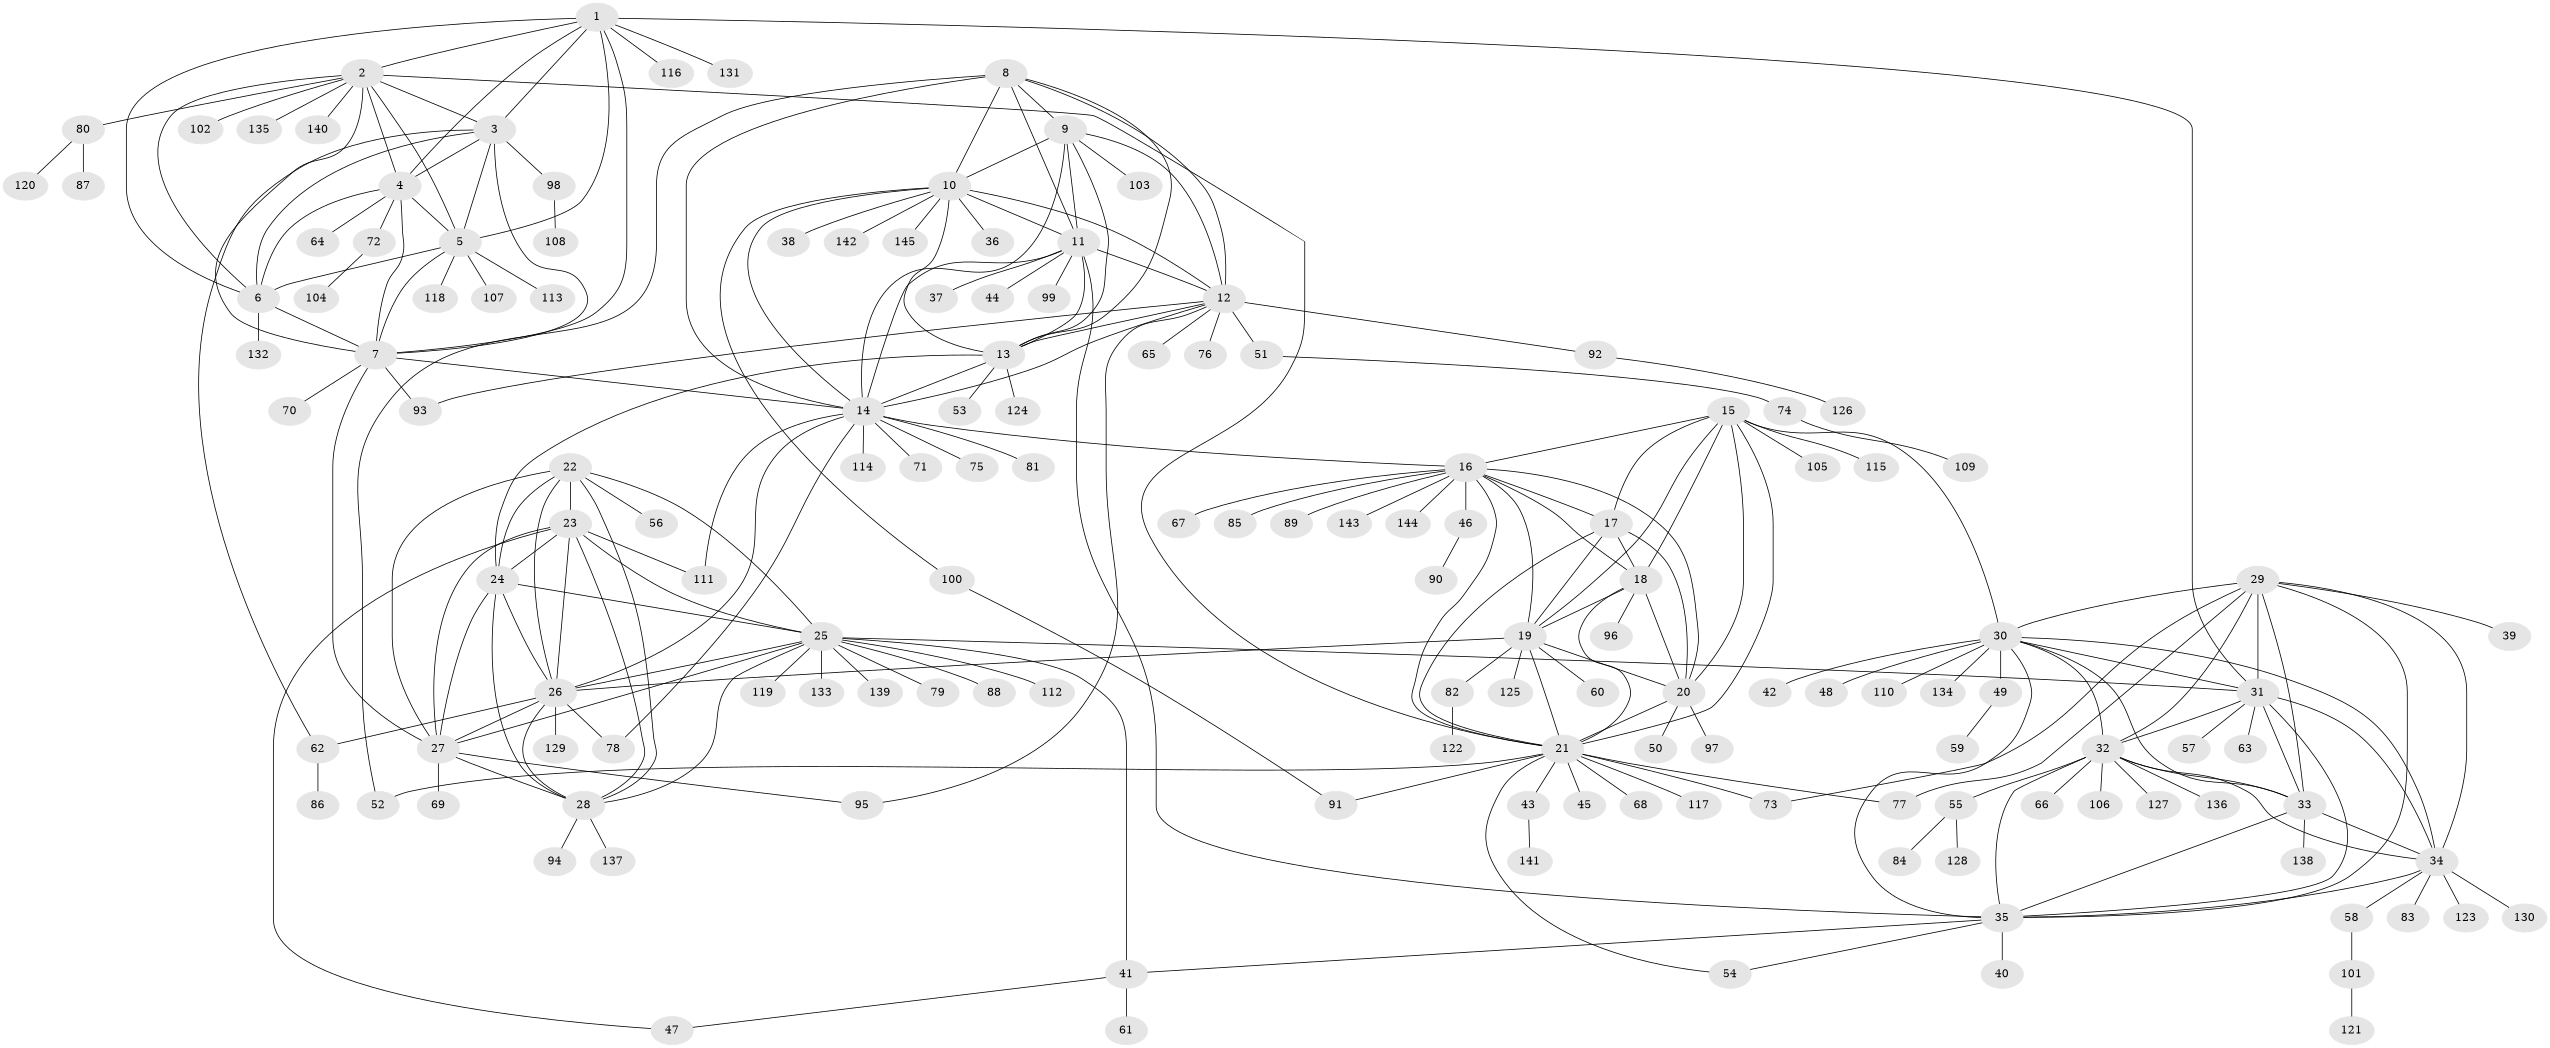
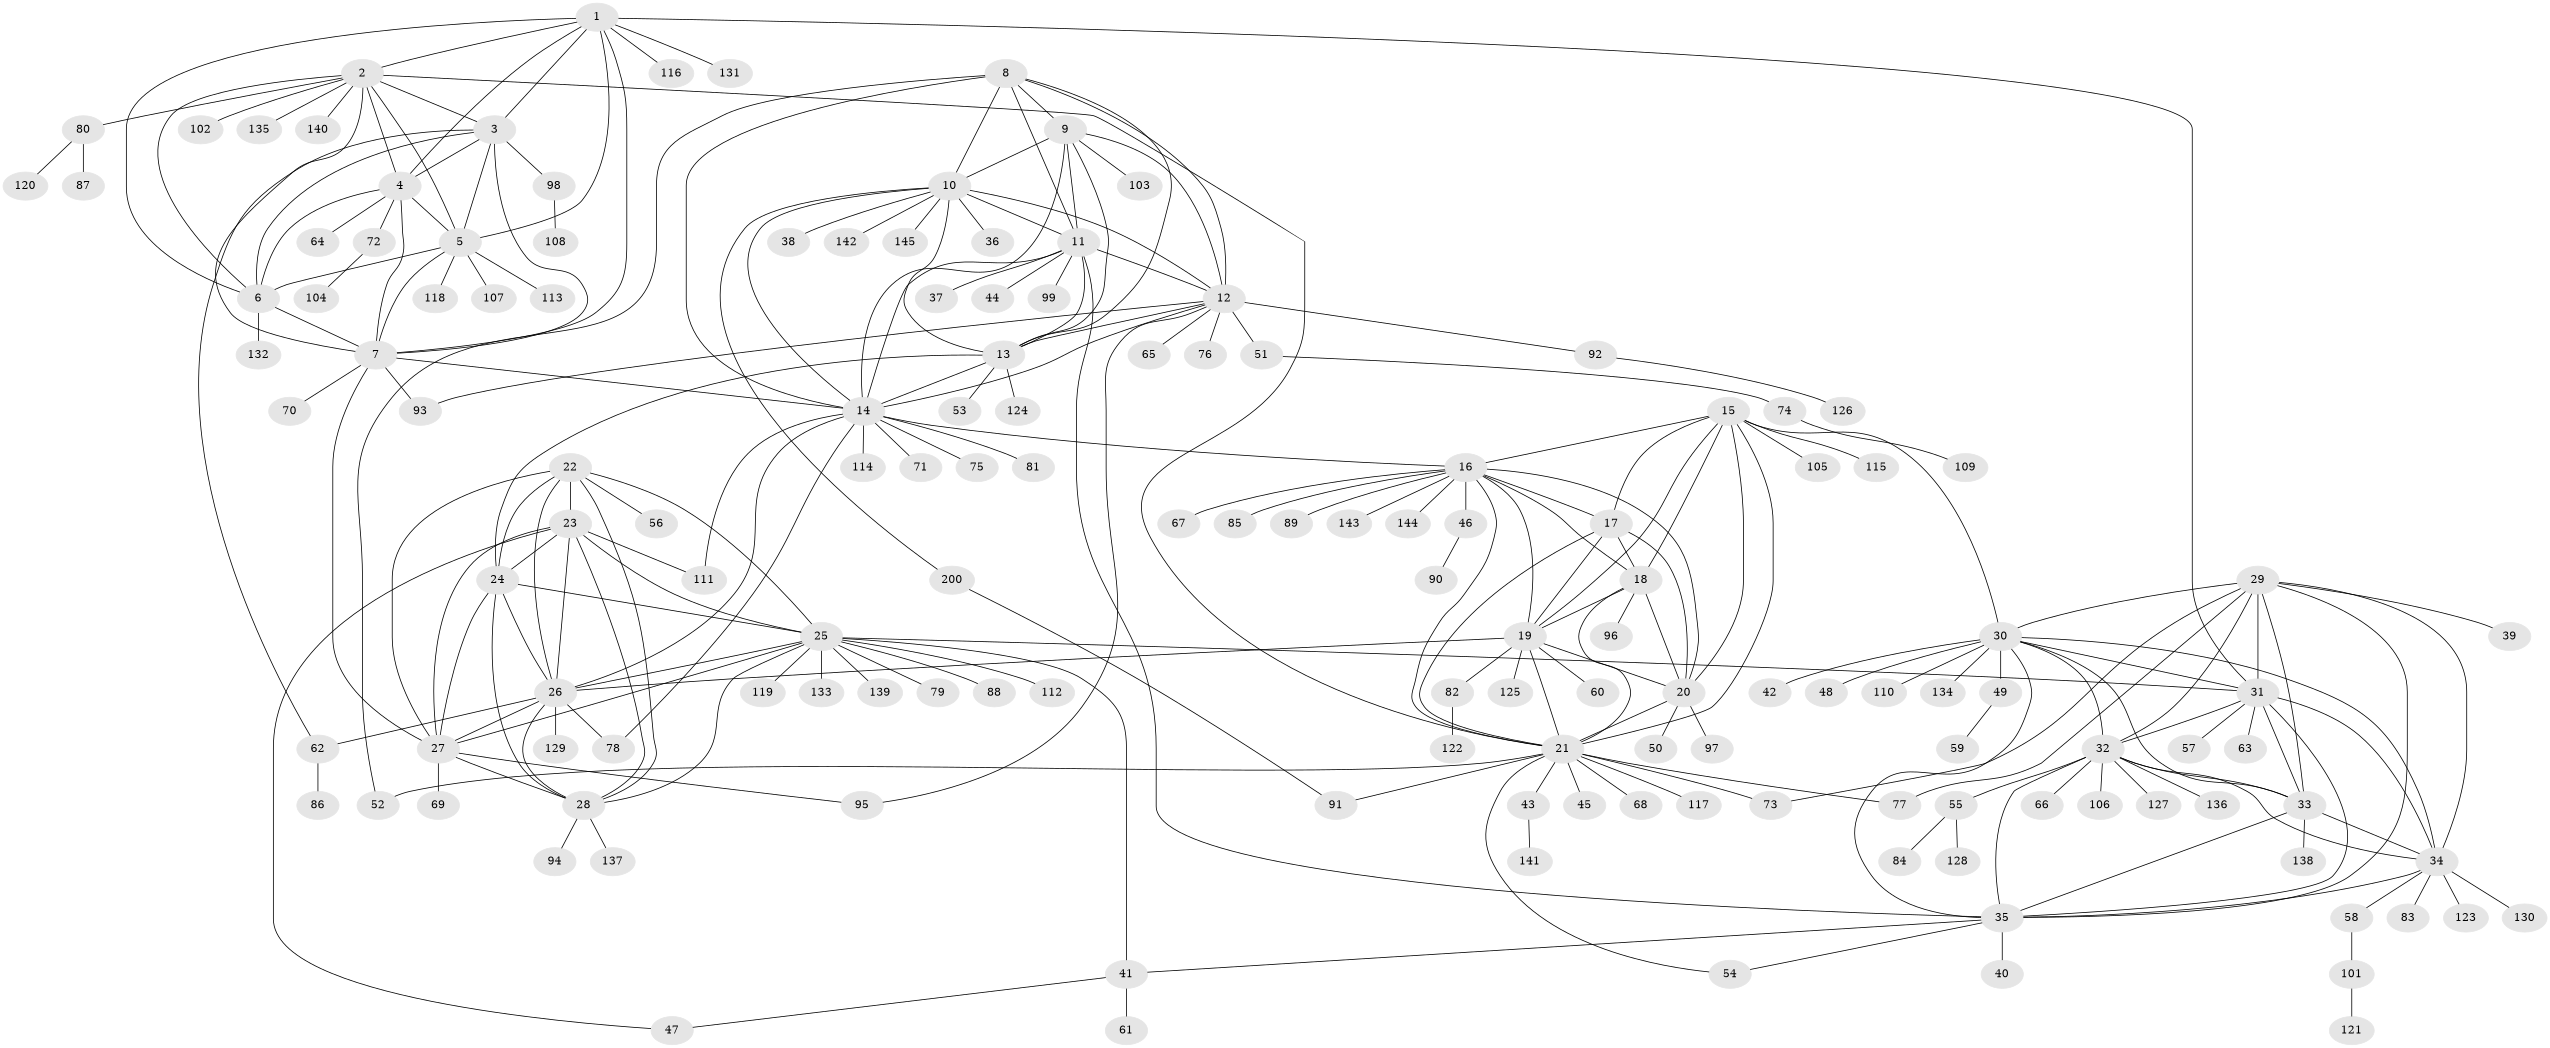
(952, 580) -> (952, 580)
